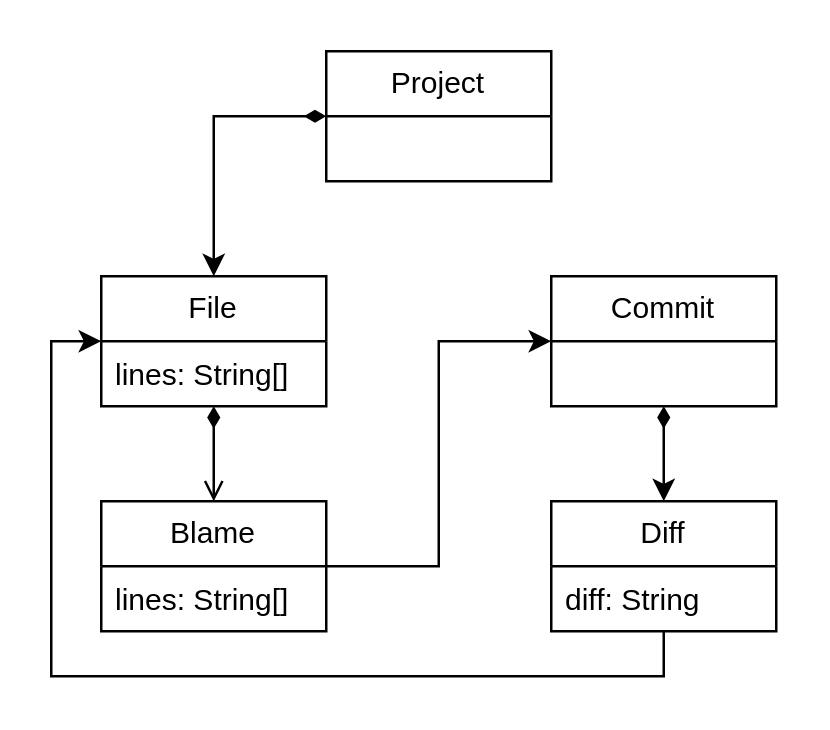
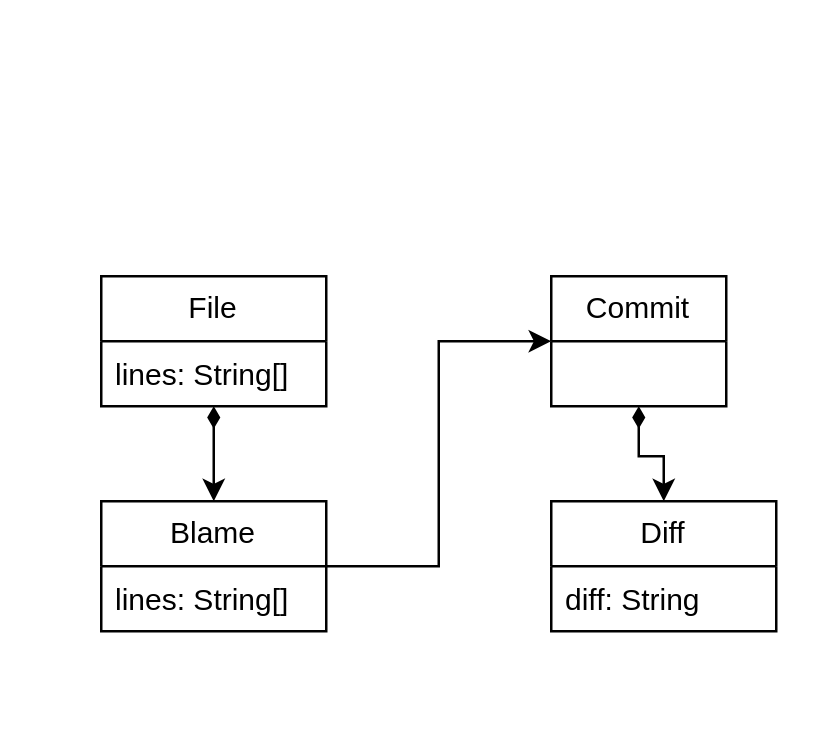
(439, 116) -> none
(214, 142) -> none
(664, 341) -> (639, 341)
(214, 487) -> (214, 483)
(195, 676) -> none
